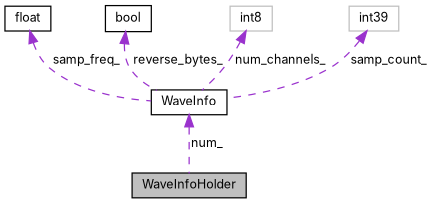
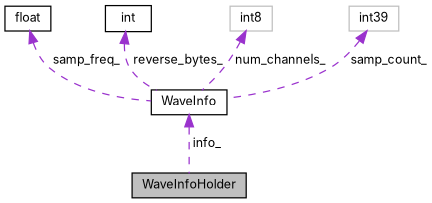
(128, 19) -> (128, 19)
(205, 144) -> (205, 144)
